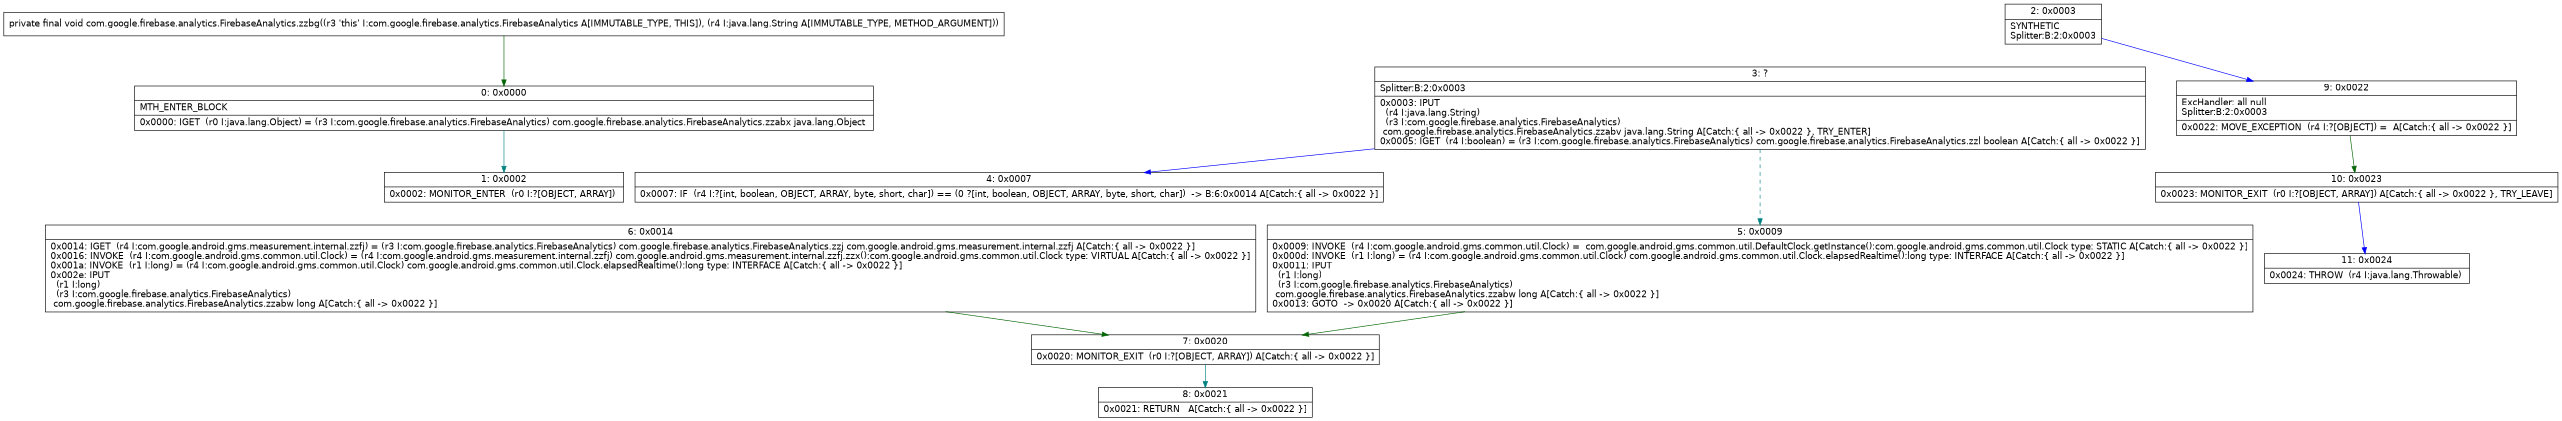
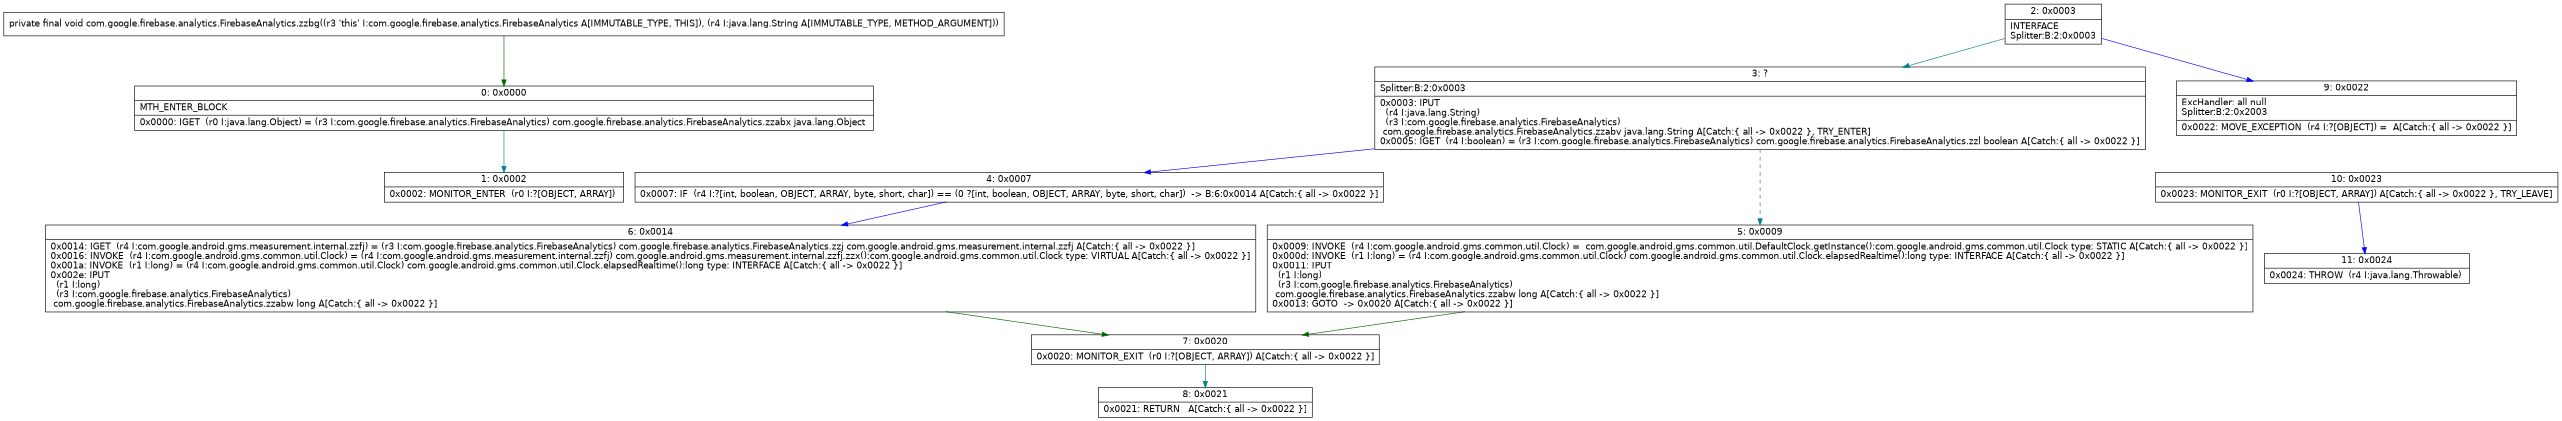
(2035, 27) -> (2035, 27)
none -> (1957, 52)
(2225, 112) -> (2225, 112)
(2352, 151) -> none
none -> (897, 213)
